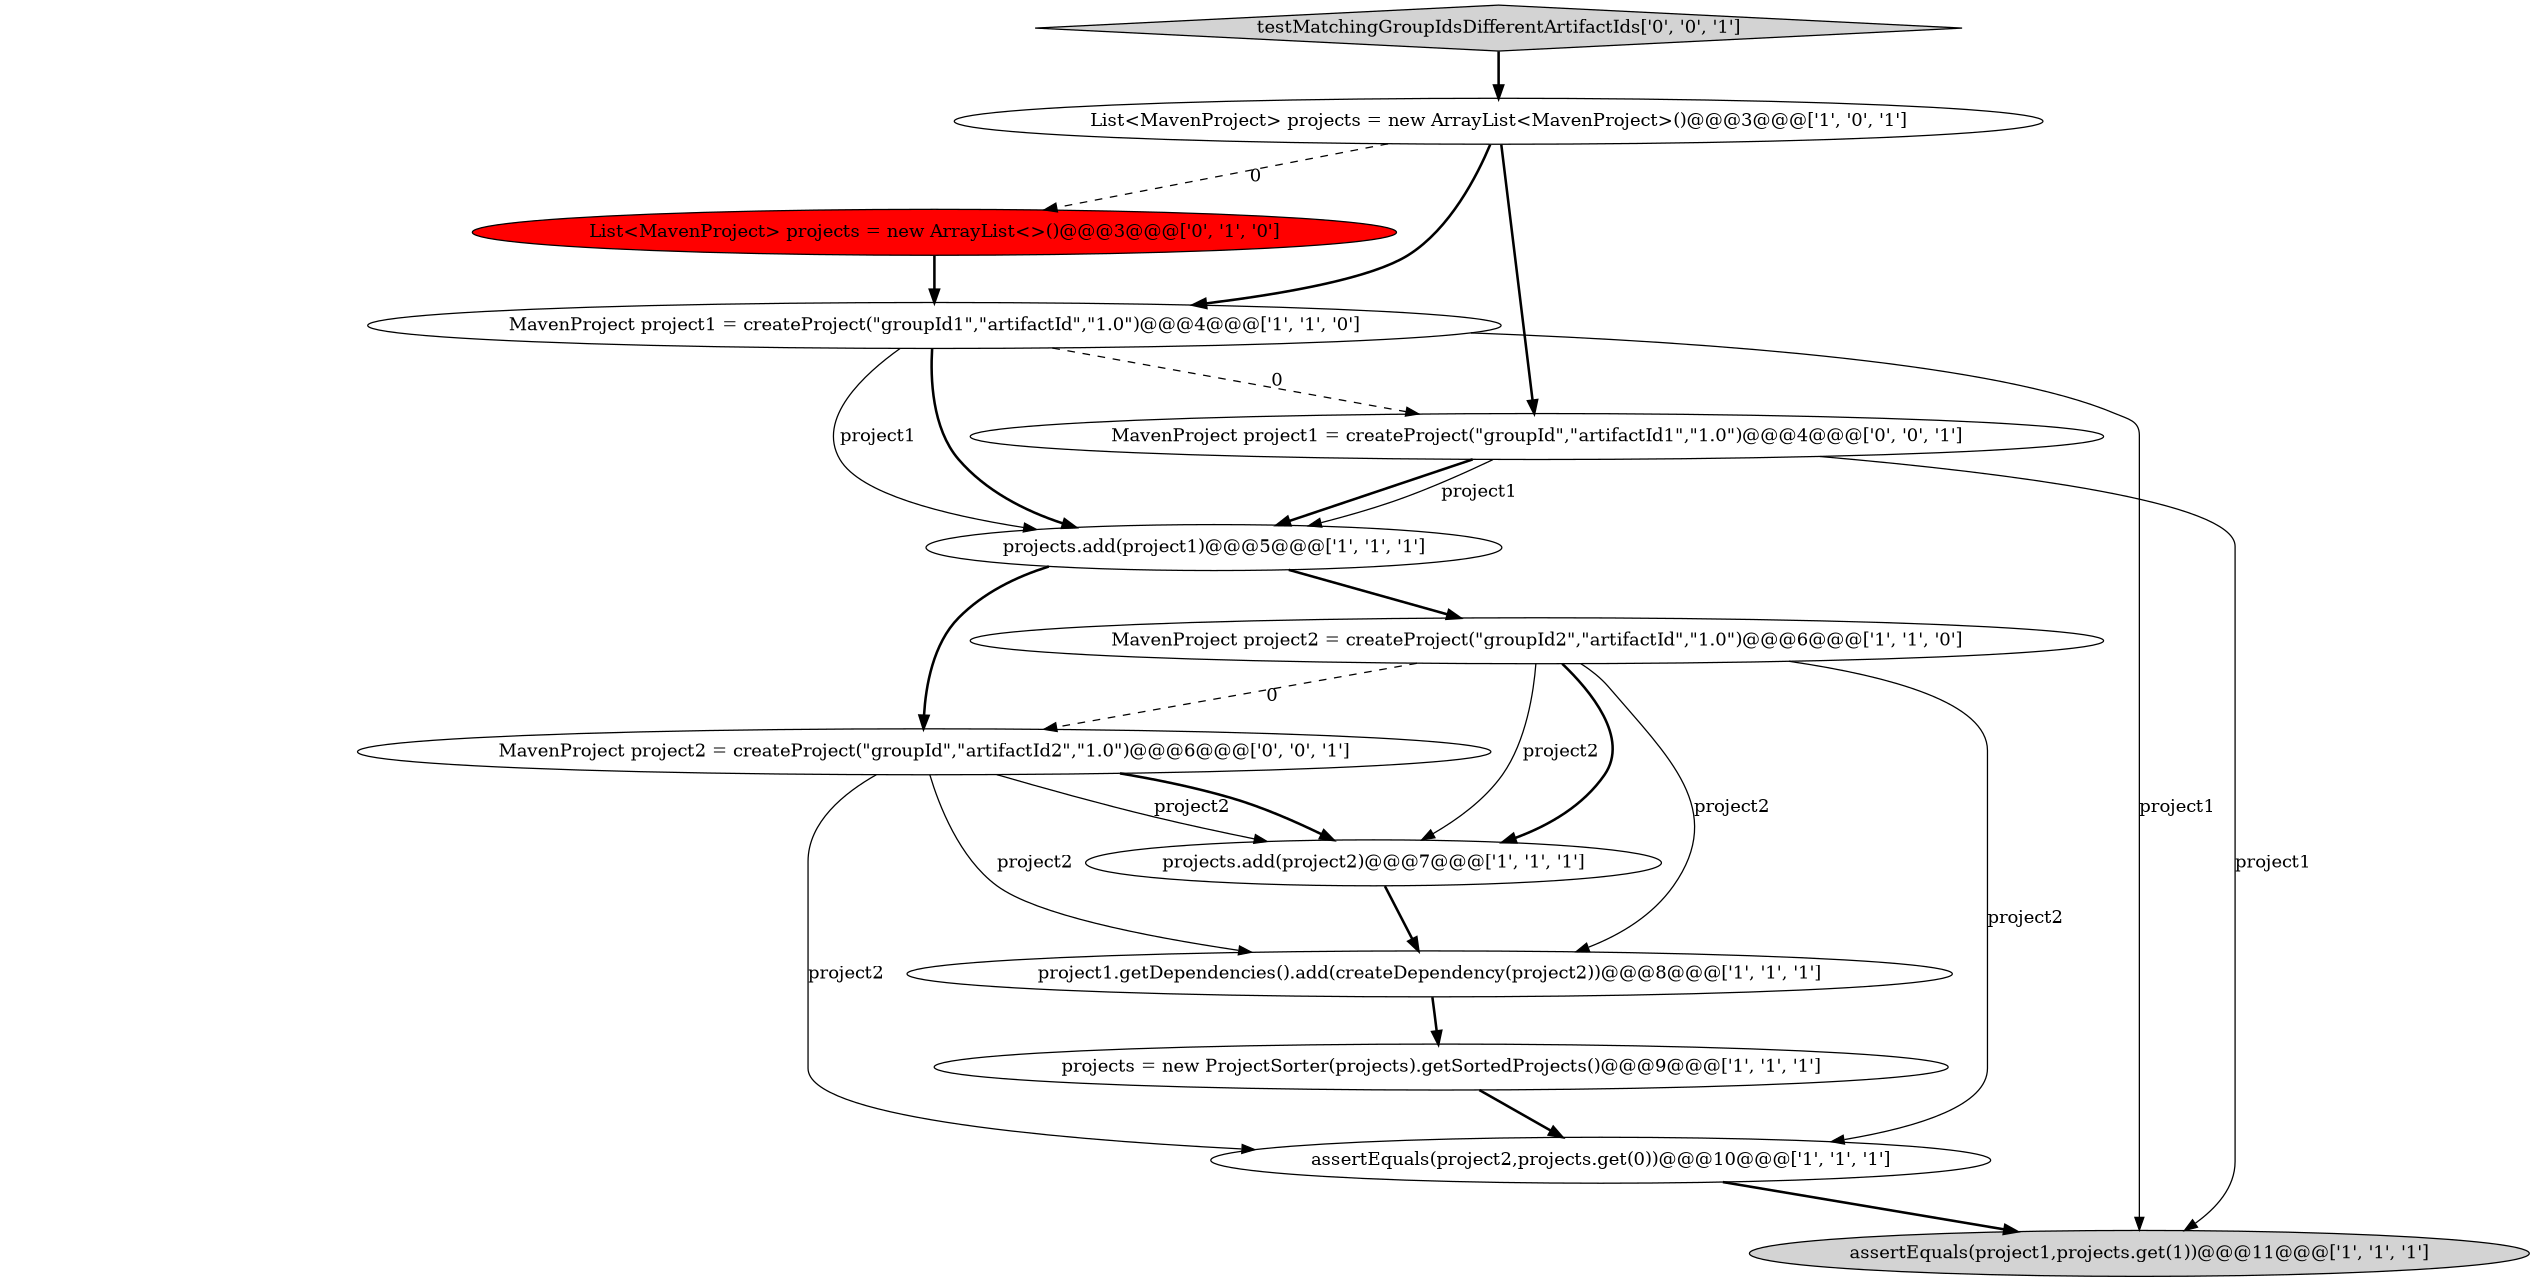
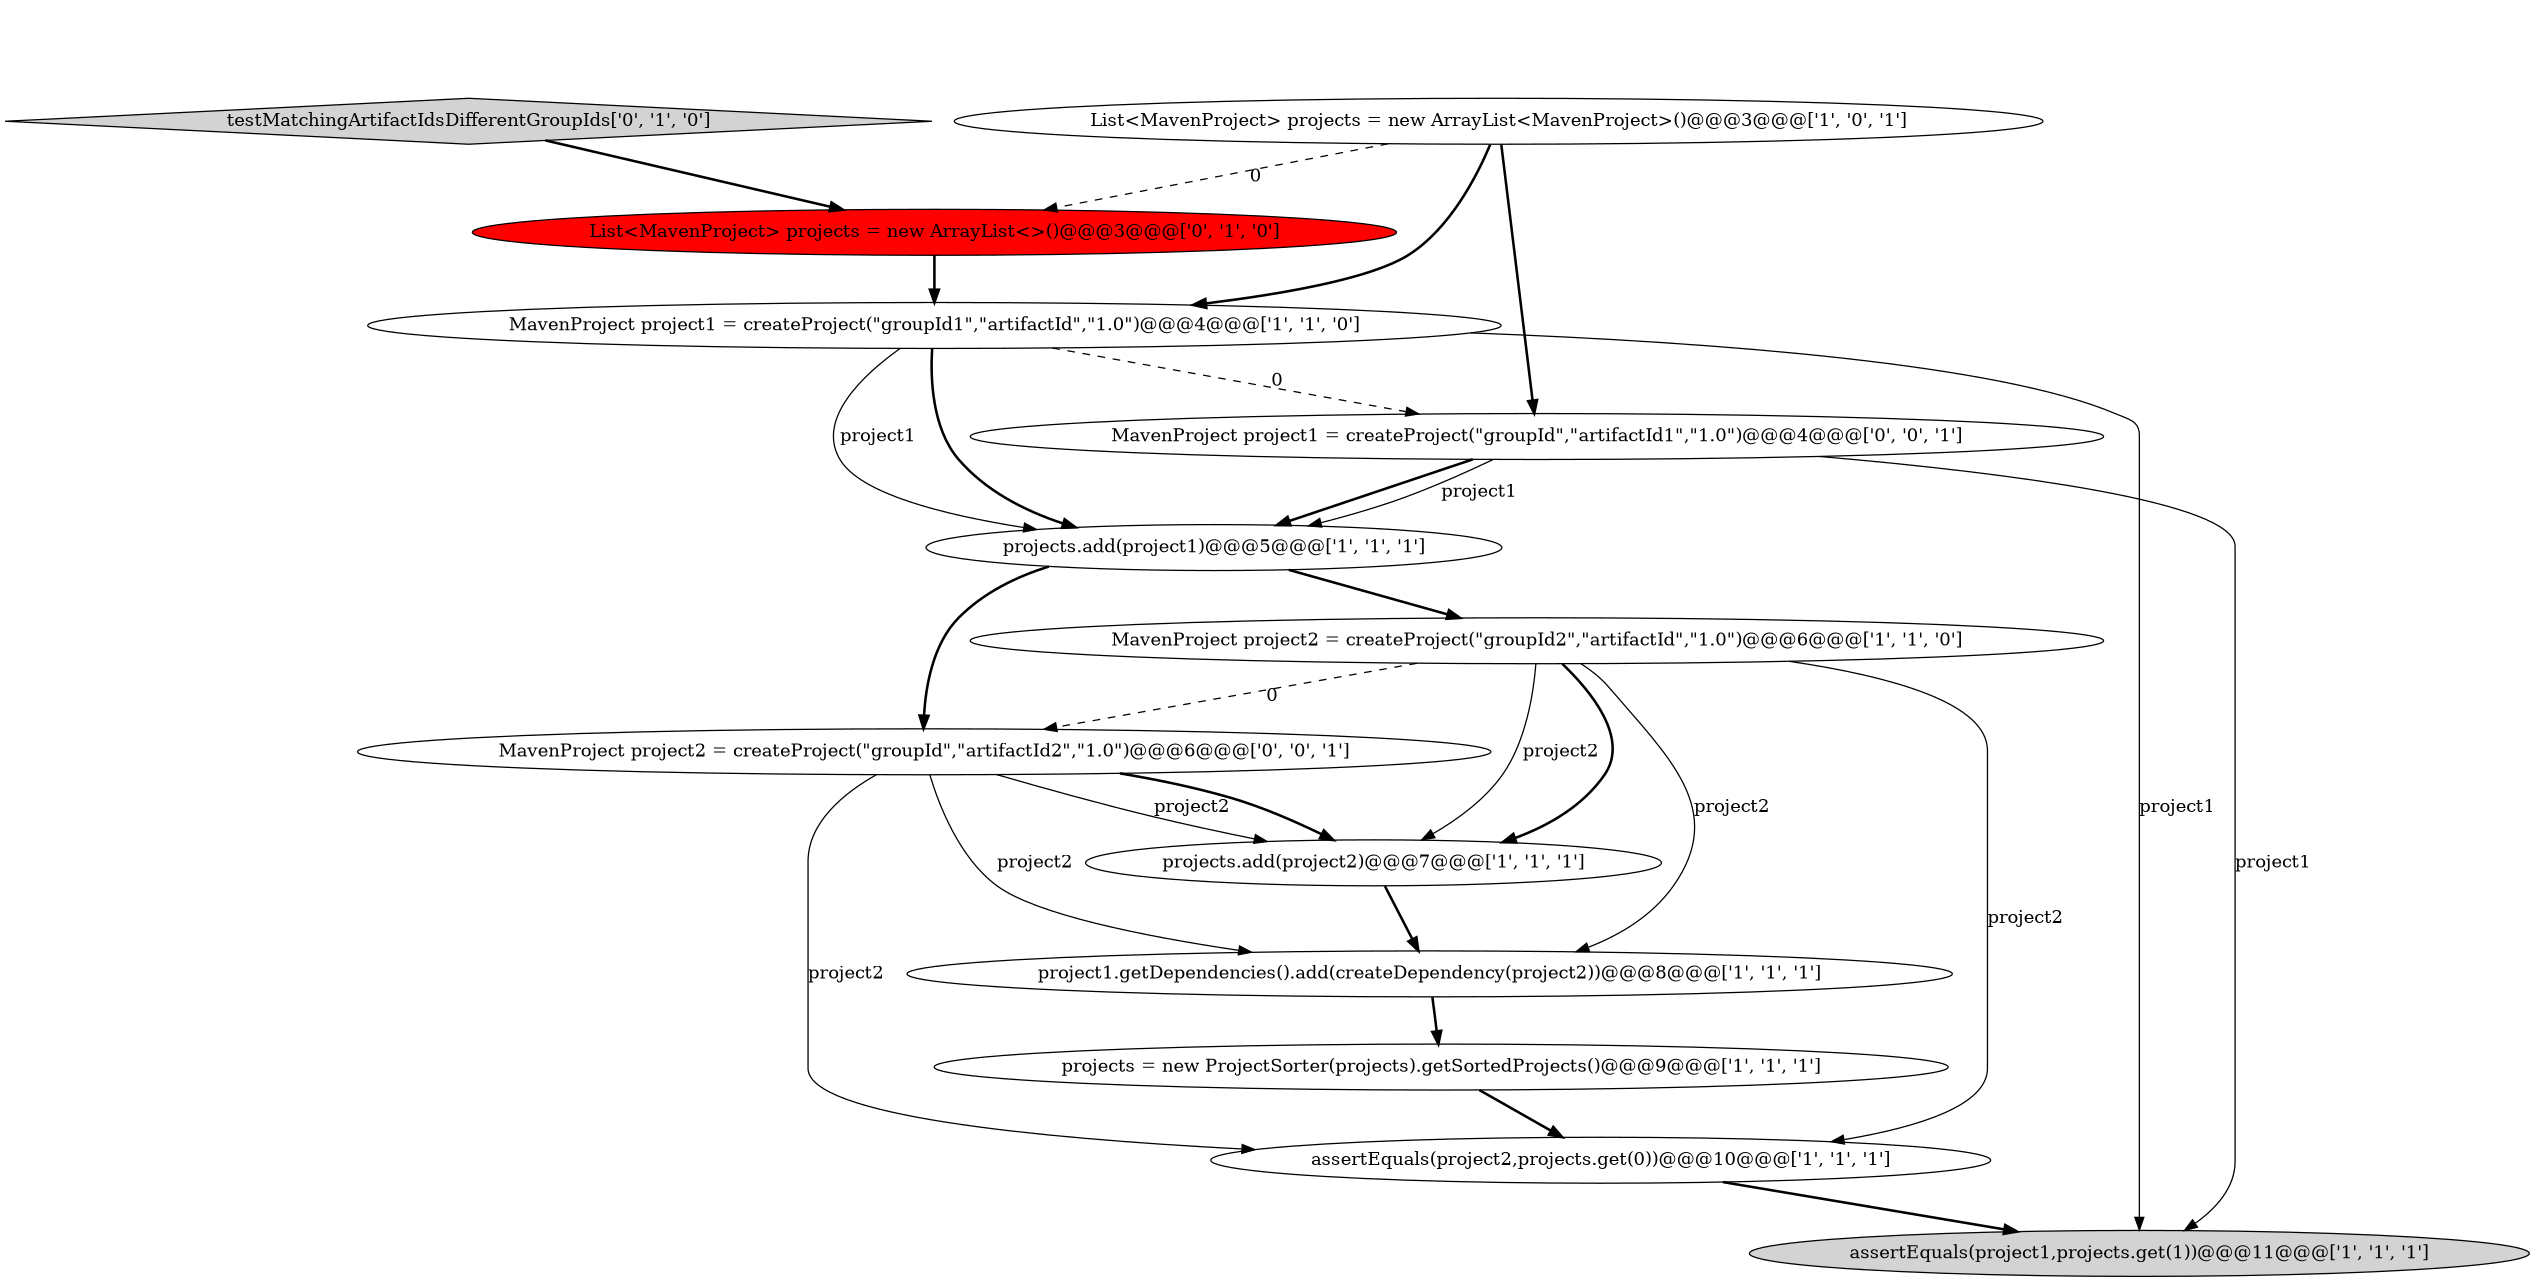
(1499, 28) -> none
none -> (469, 121)
